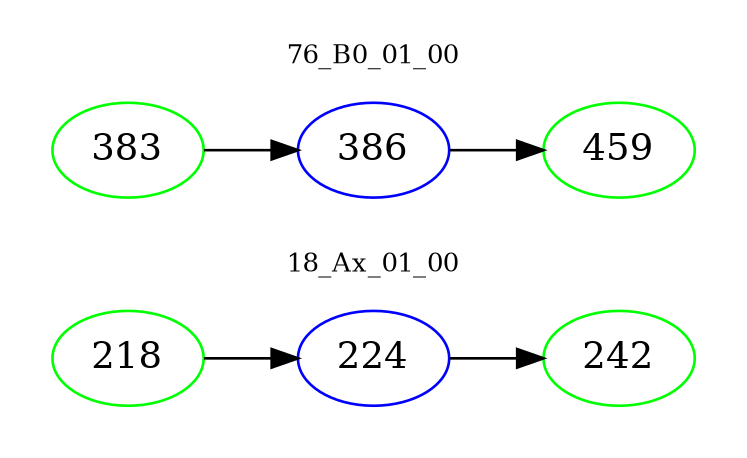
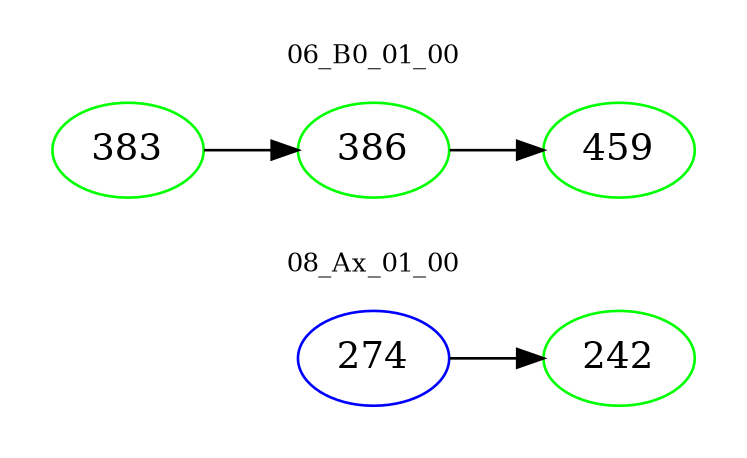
(374, 57) -> (374, 57)
(374, 150) -> (374, 150)
(374, 265) -> (374, 265)
(128, 358) -> none
(374, 358) -> (374, 358)
